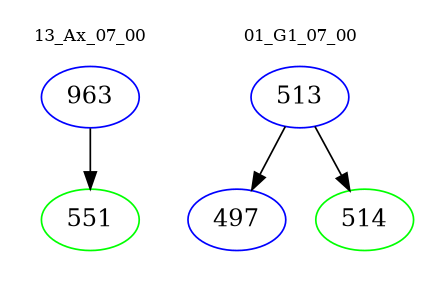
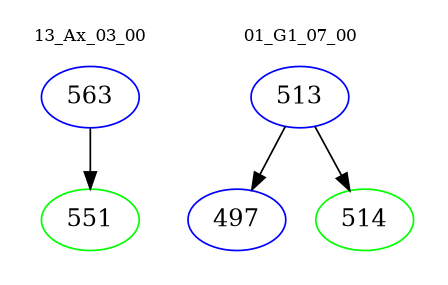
(90, 37) -> (90, 37)
(90, 97) -> (90, 97)
